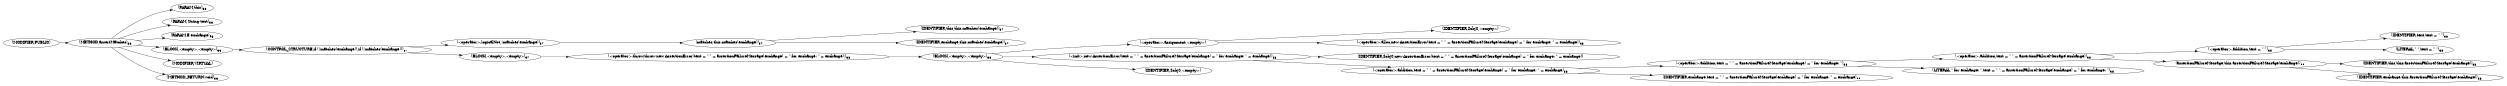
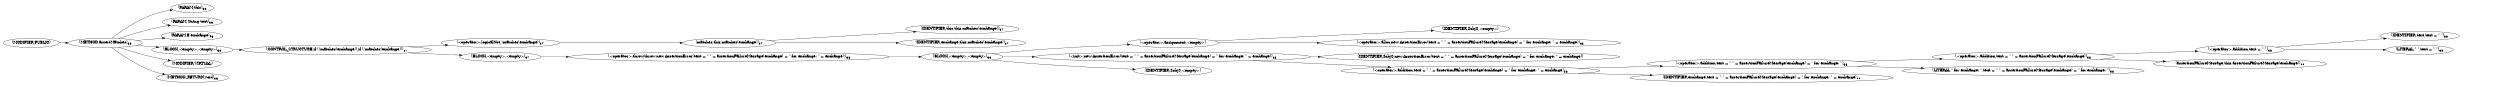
(2420, 64) -> none
(2420, 78) -> none
